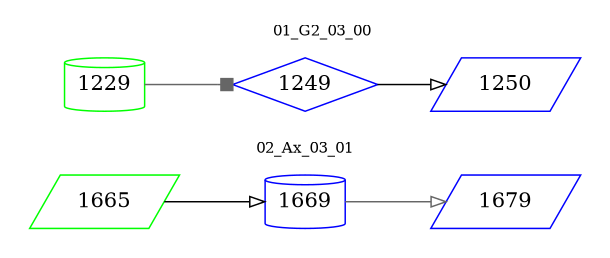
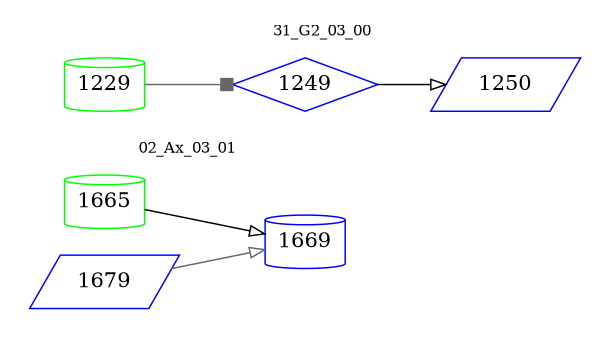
(323, 32) -> (323, 32)
(105, 202) -> (105, 202)
(388, 202) -> (211, 261)
